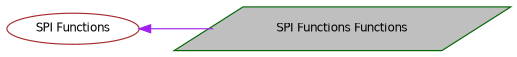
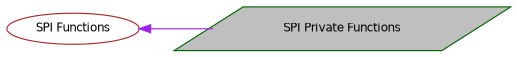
(342, 29) -> (342, 29)
